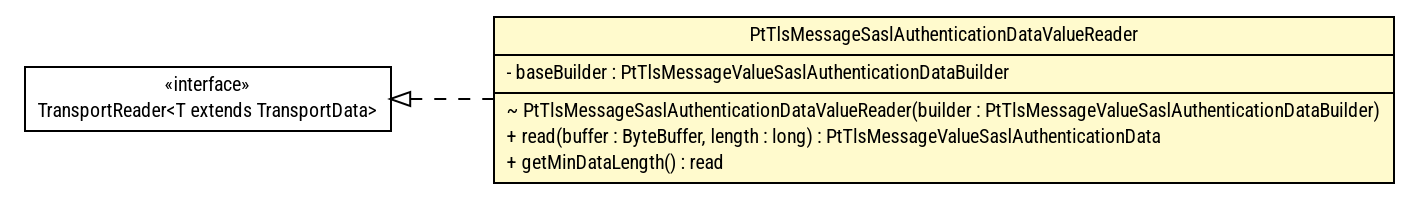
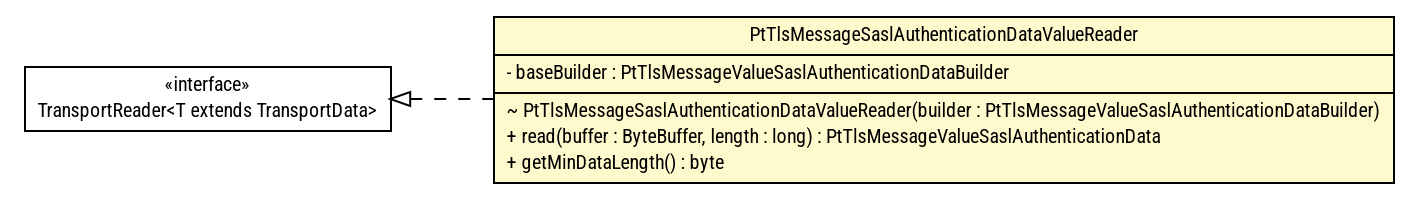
(616, 163) -> (616, 163)
